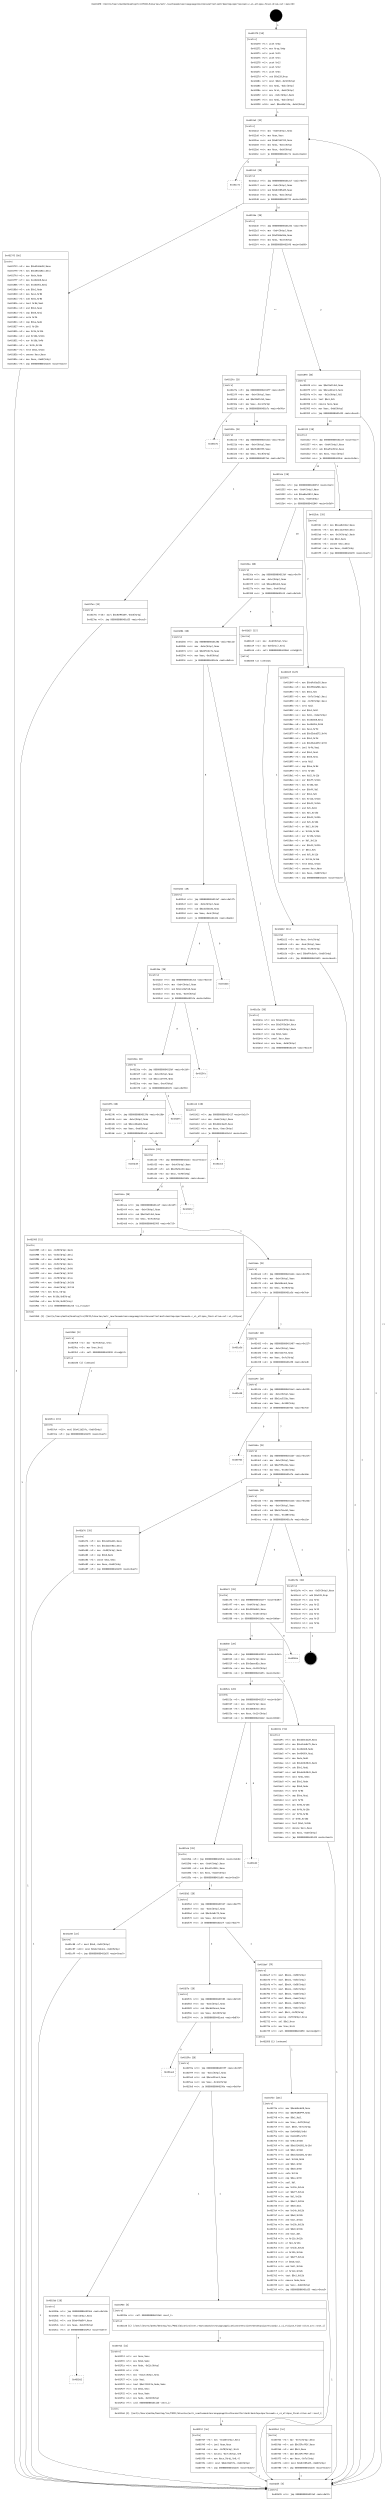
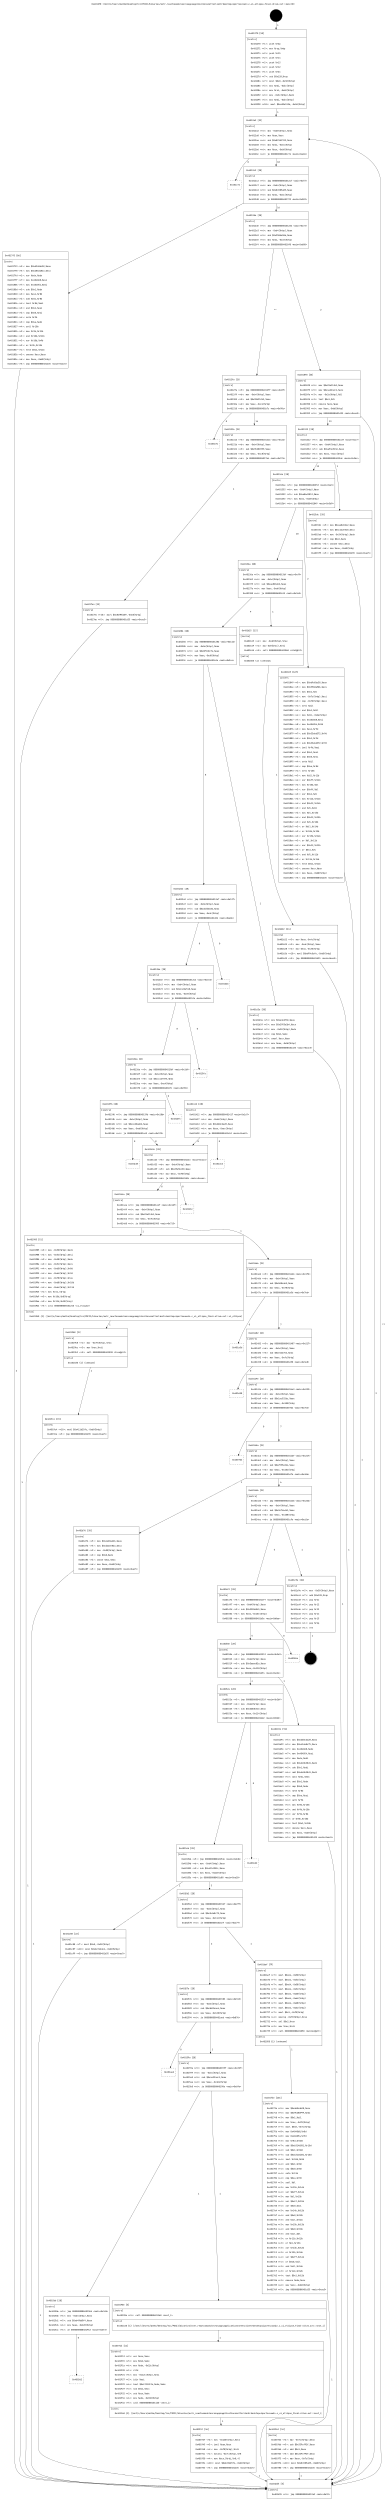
none -> (341, 1761)
